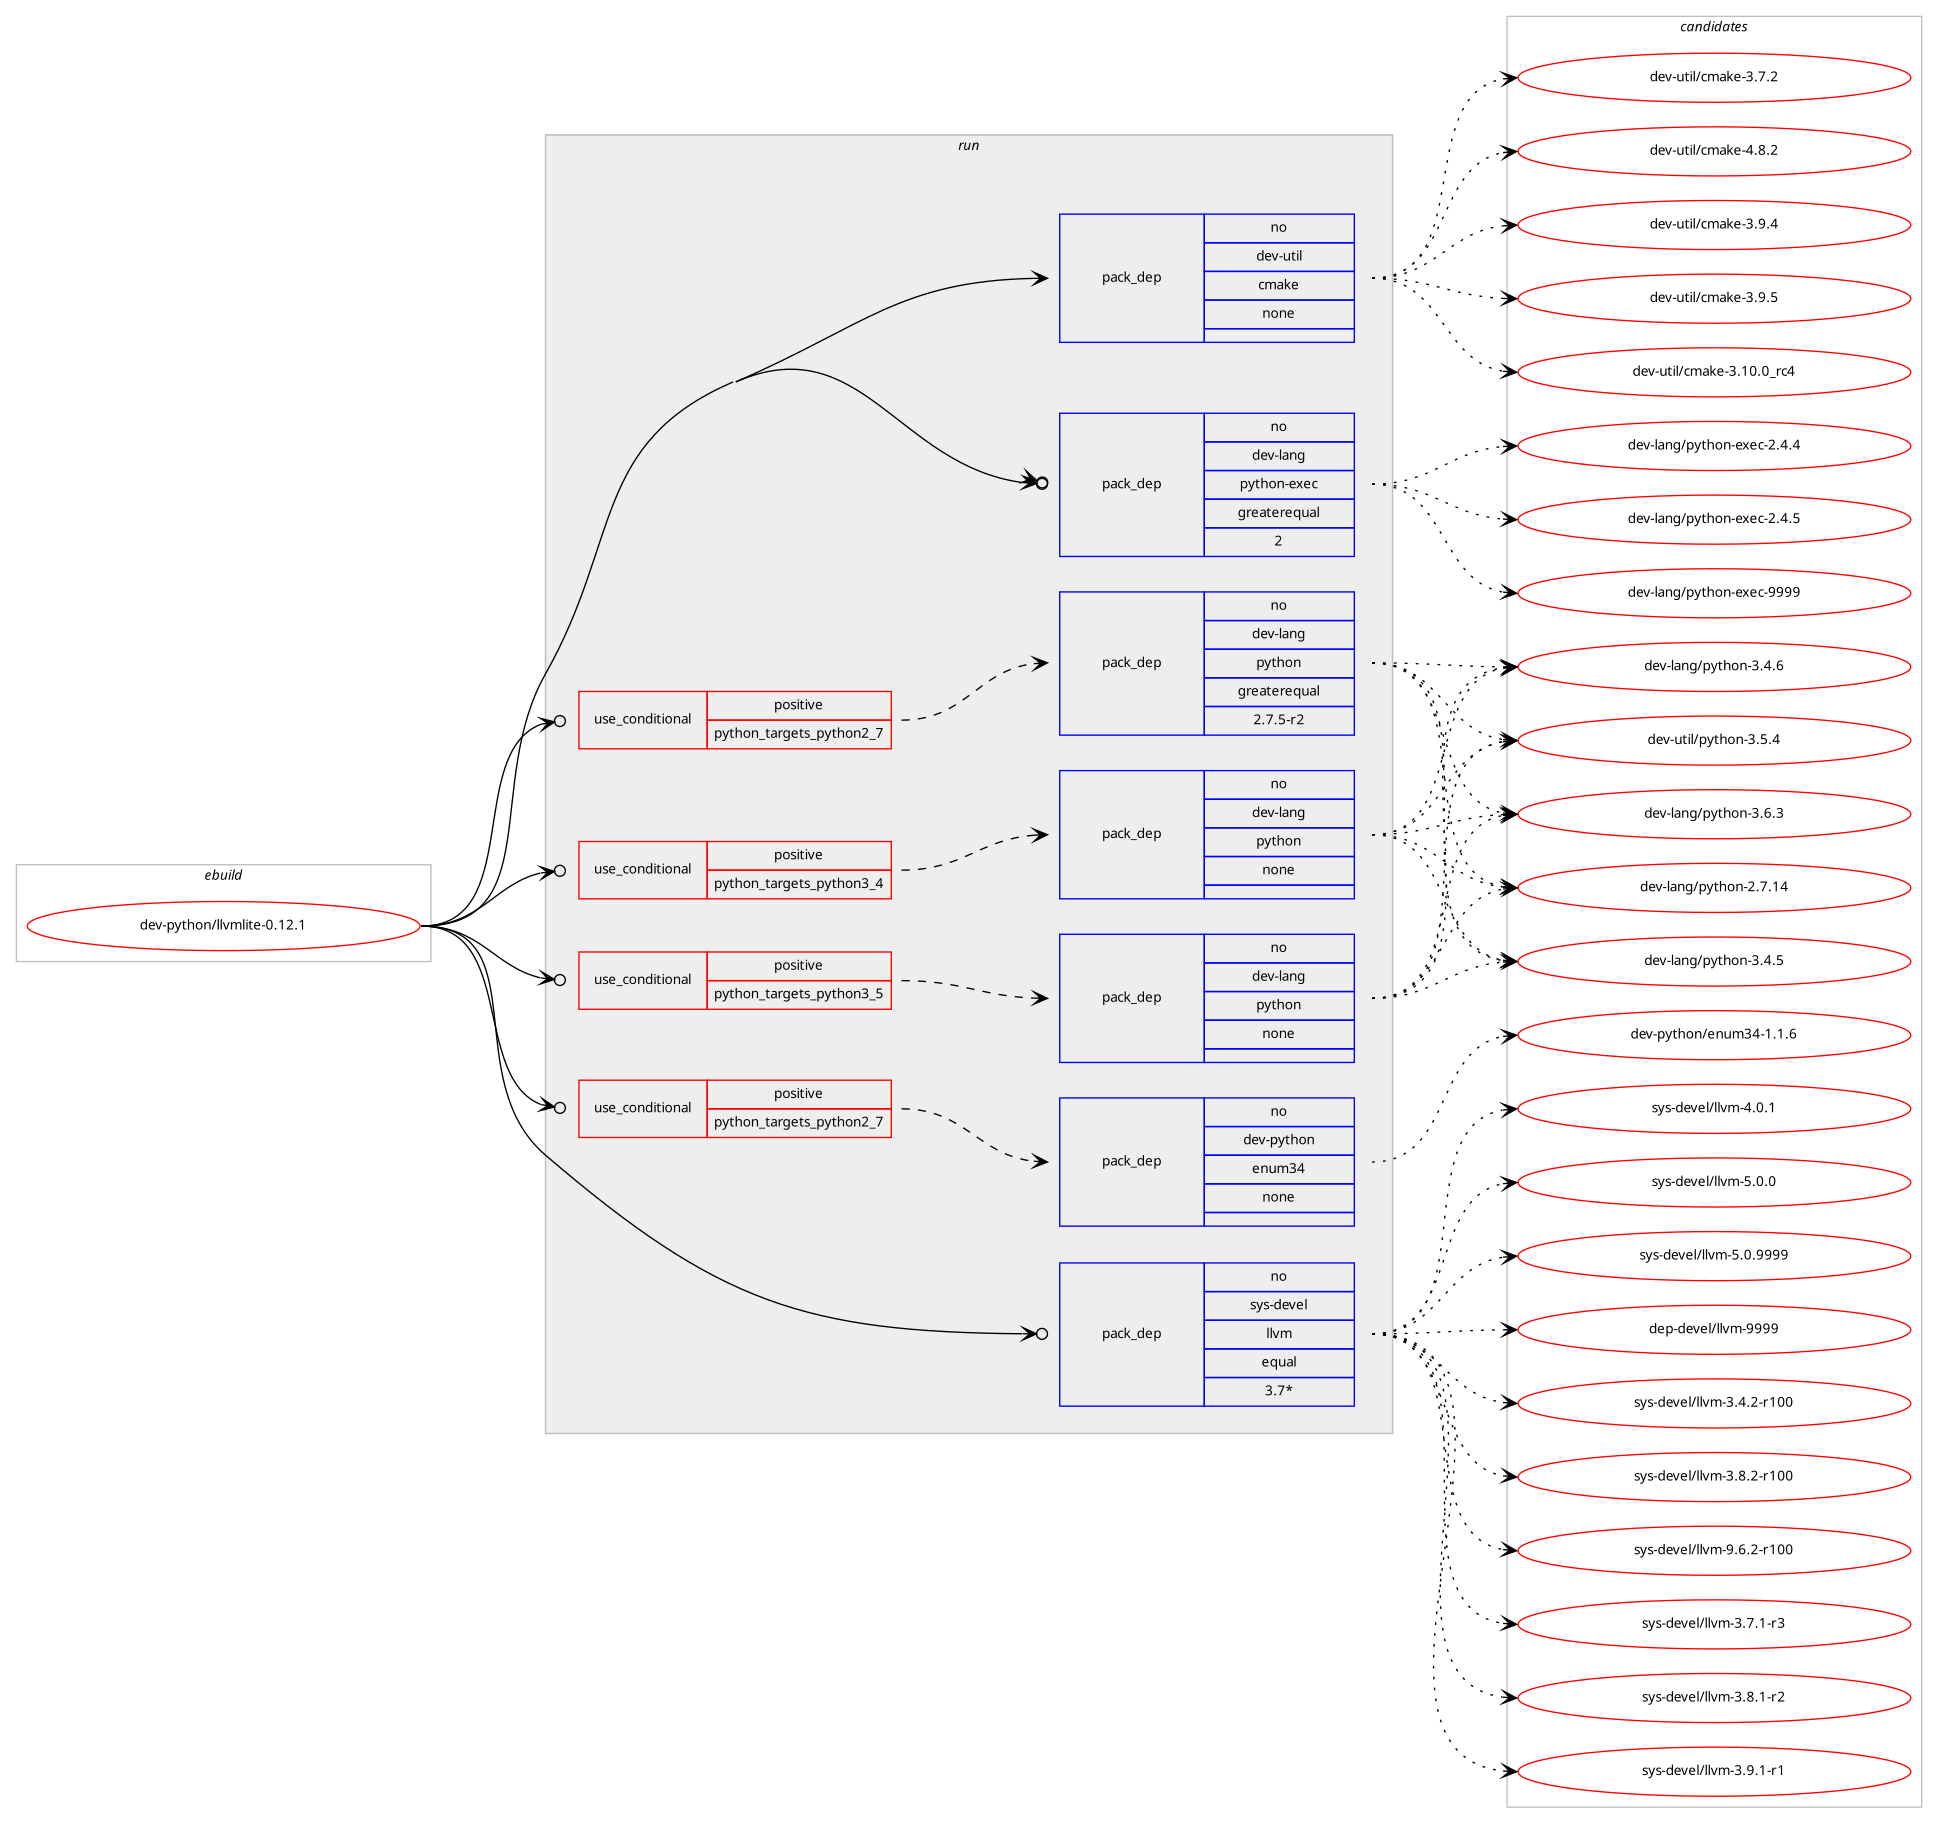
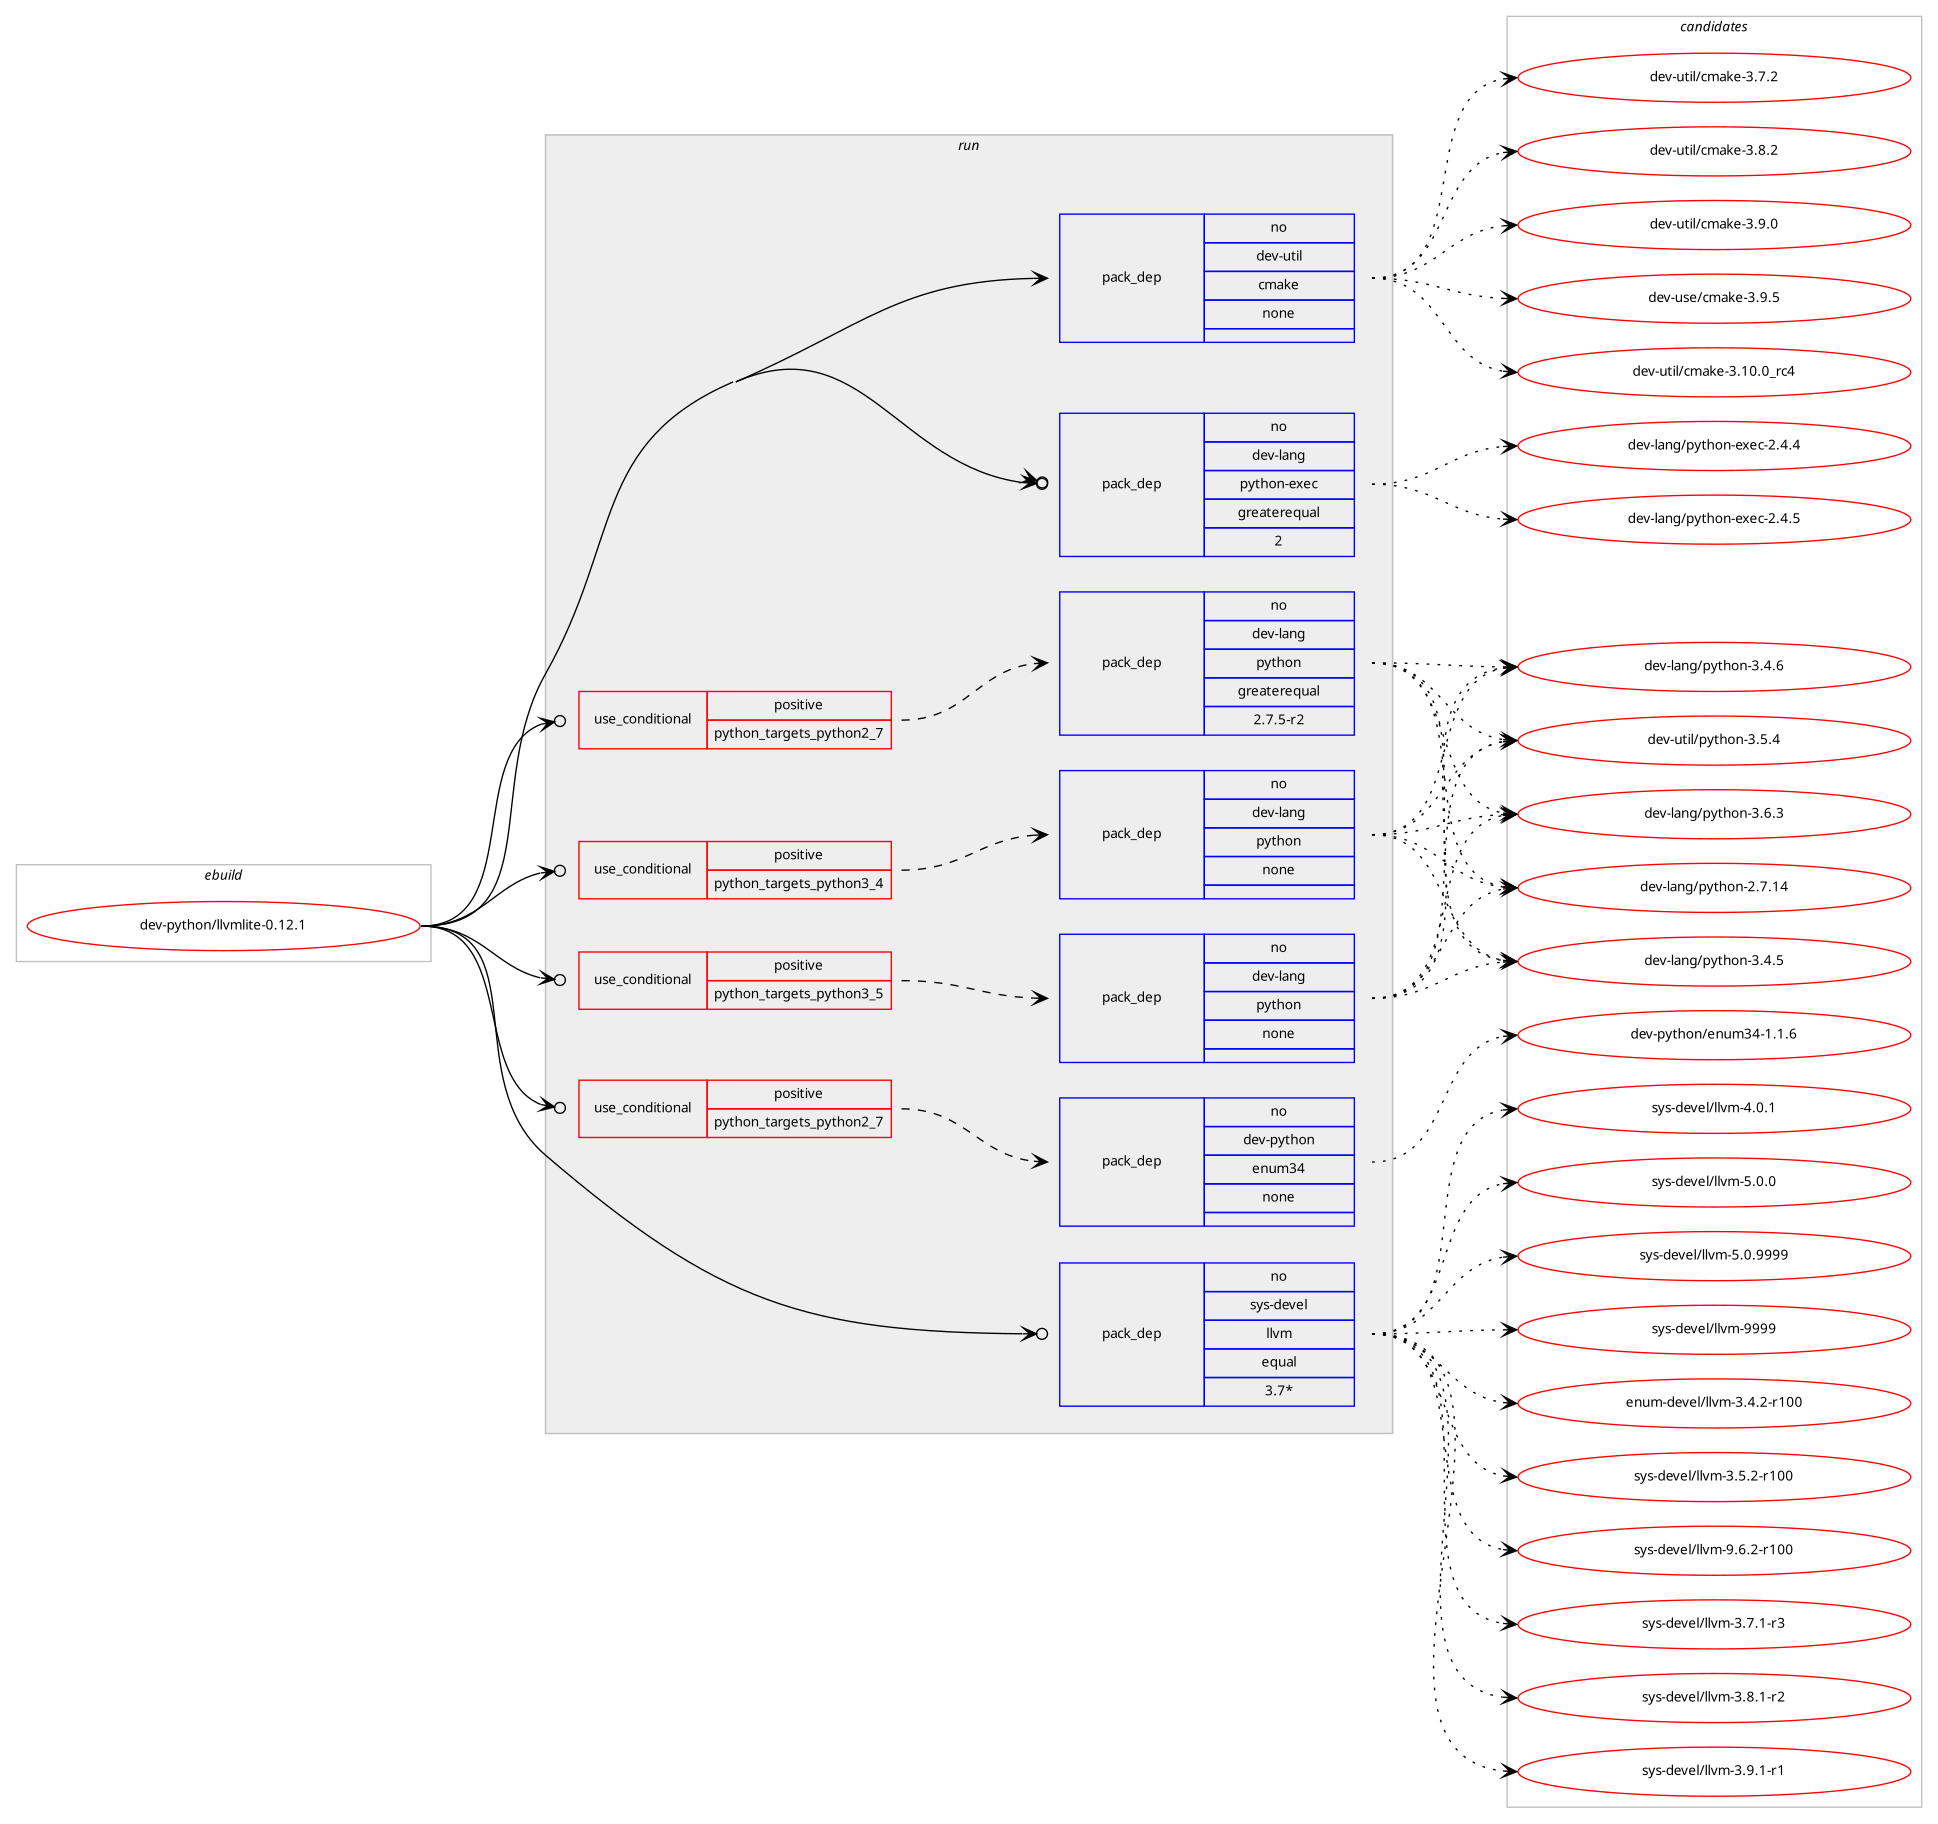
(1714, 151) -> (1714, 151)
(1714, 225) -> (1714, 225)
(1714, 299) -> (1714, 299)
(1714, 593) -> none
(1714, 1330) -> (1714, 1330)
(1714, 1403) -> (1714, 1403)
(1714, 1477) -> (1714, 1477)
